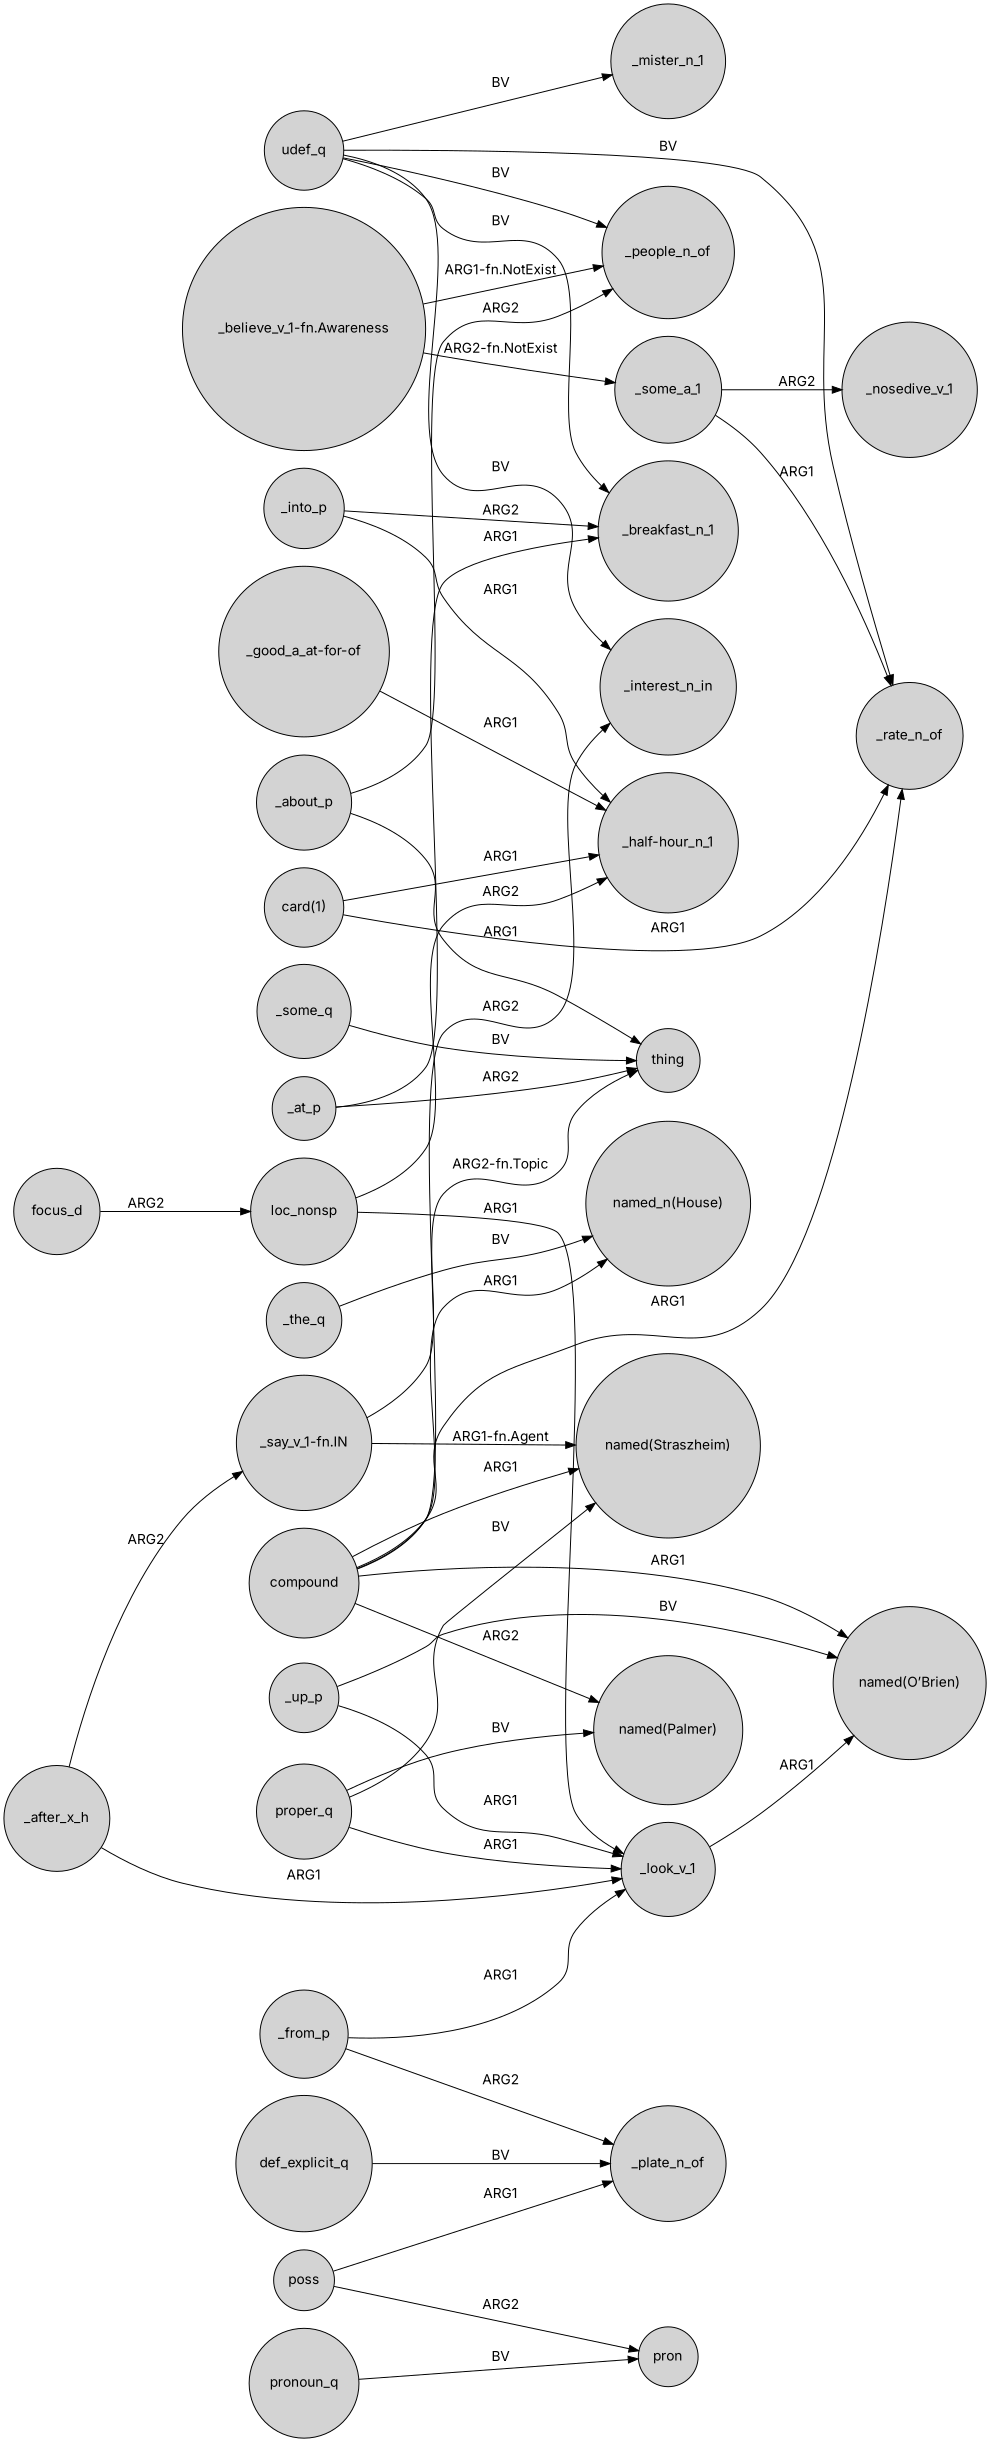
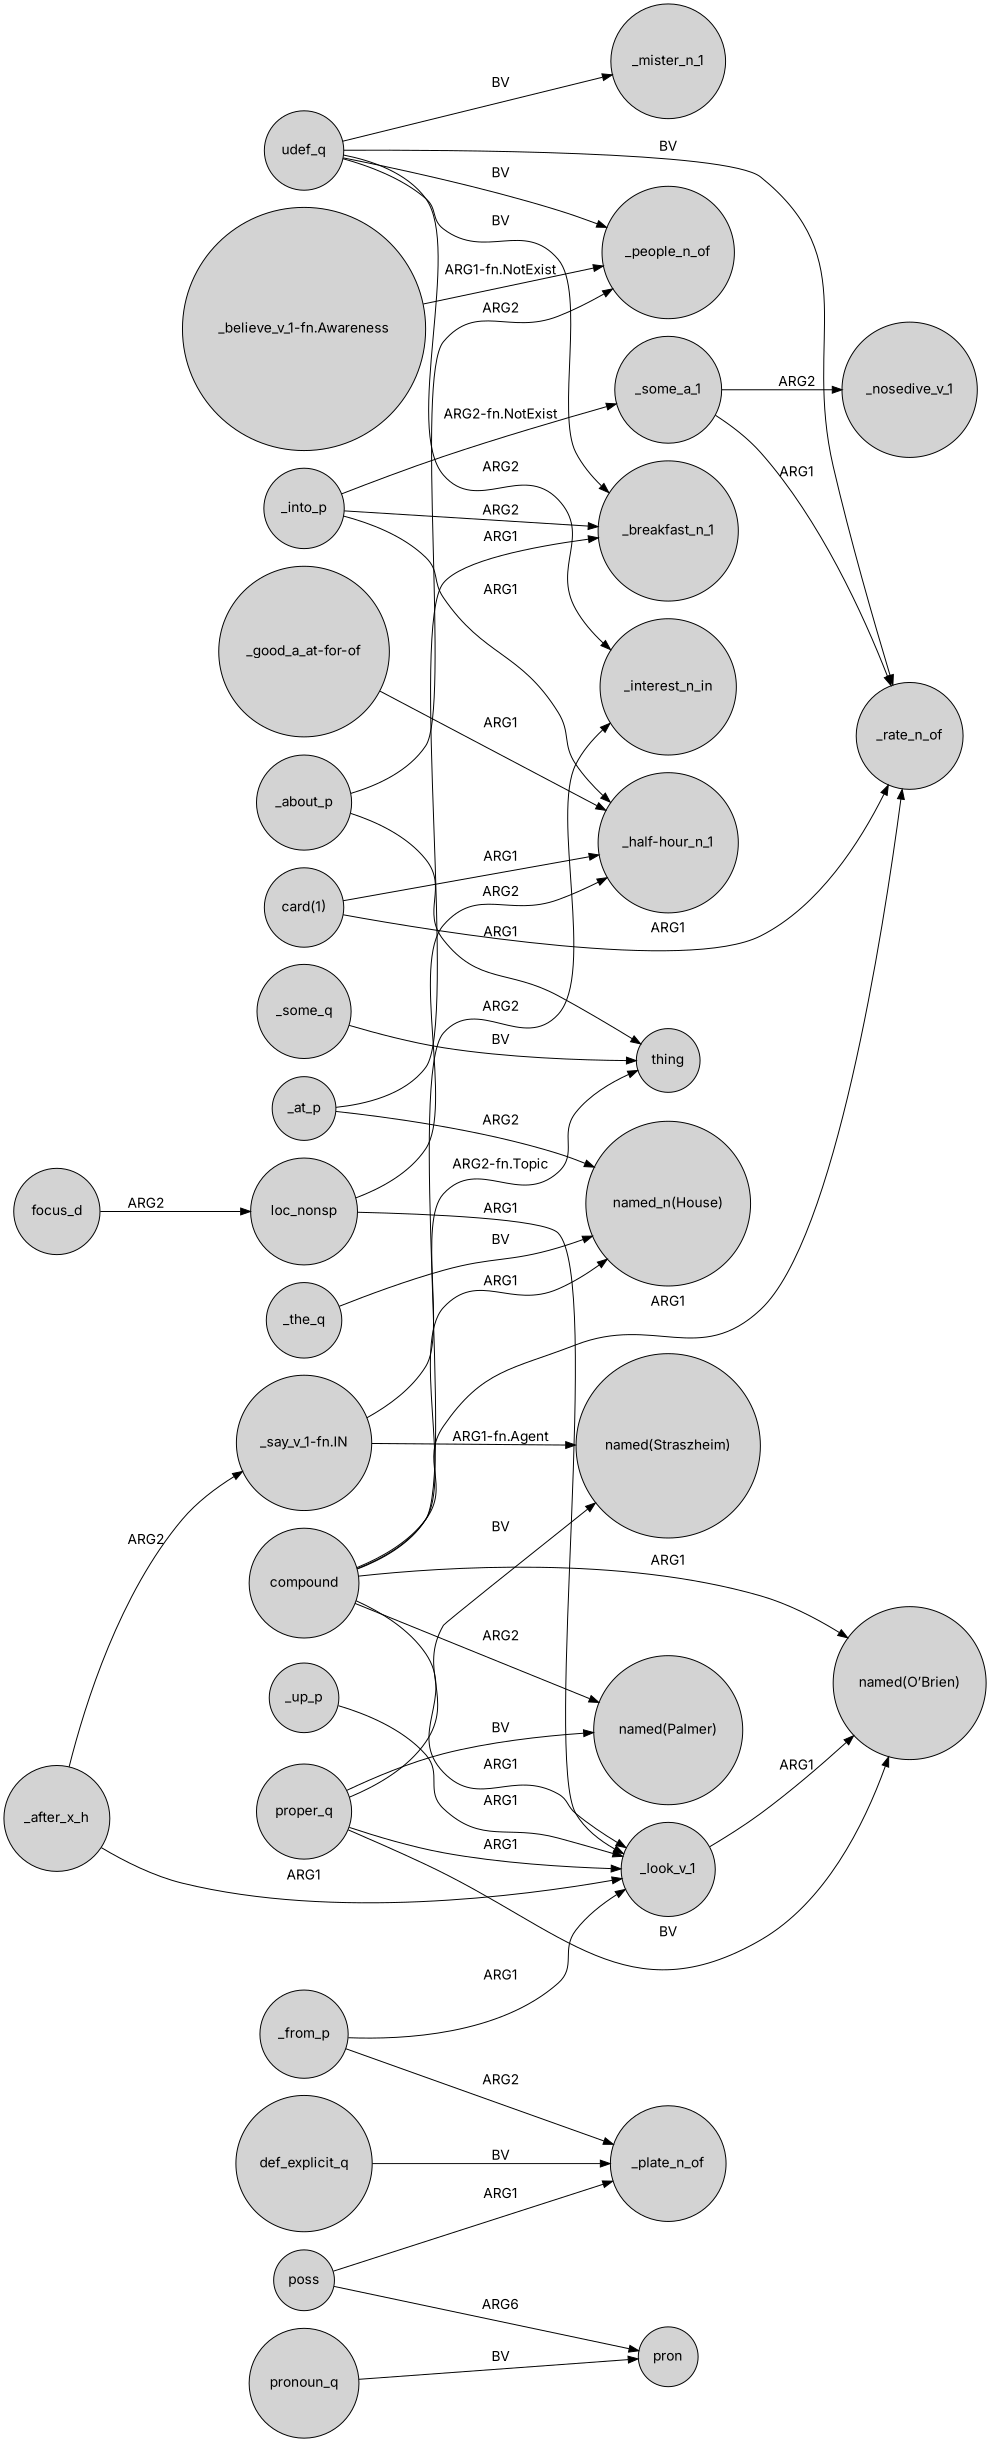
(514, 368) -> (473, 447)
(501, 468) -> (501, 468)
(482, 1095) -> (462, 1130)
(458, 1508) -> (439, 1766)
(577, 1615) -> (650, 1968)
(501, 2305) -> (501, 2305)
